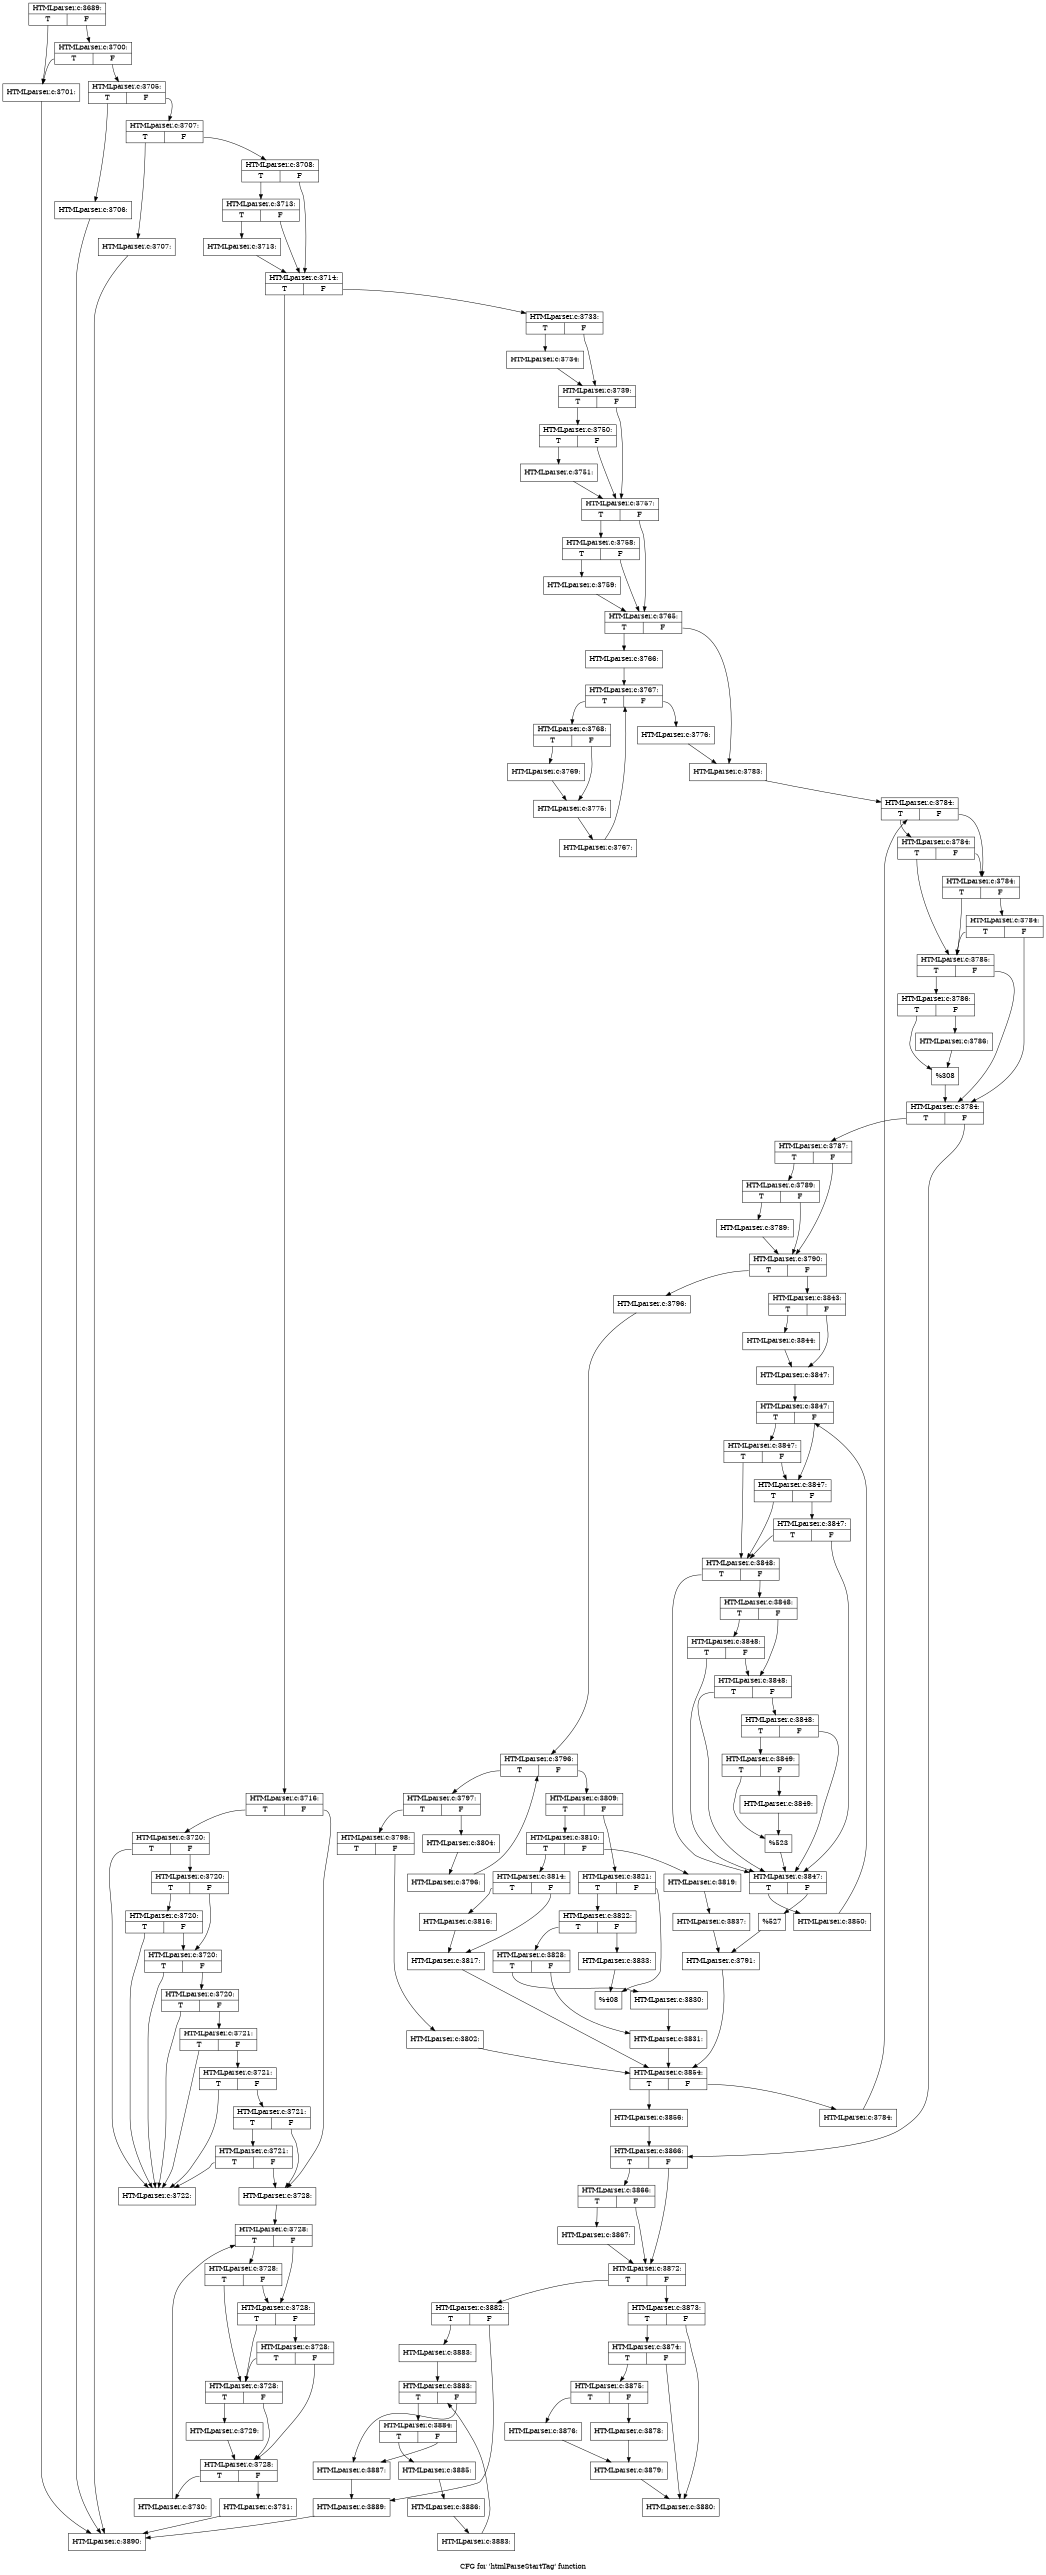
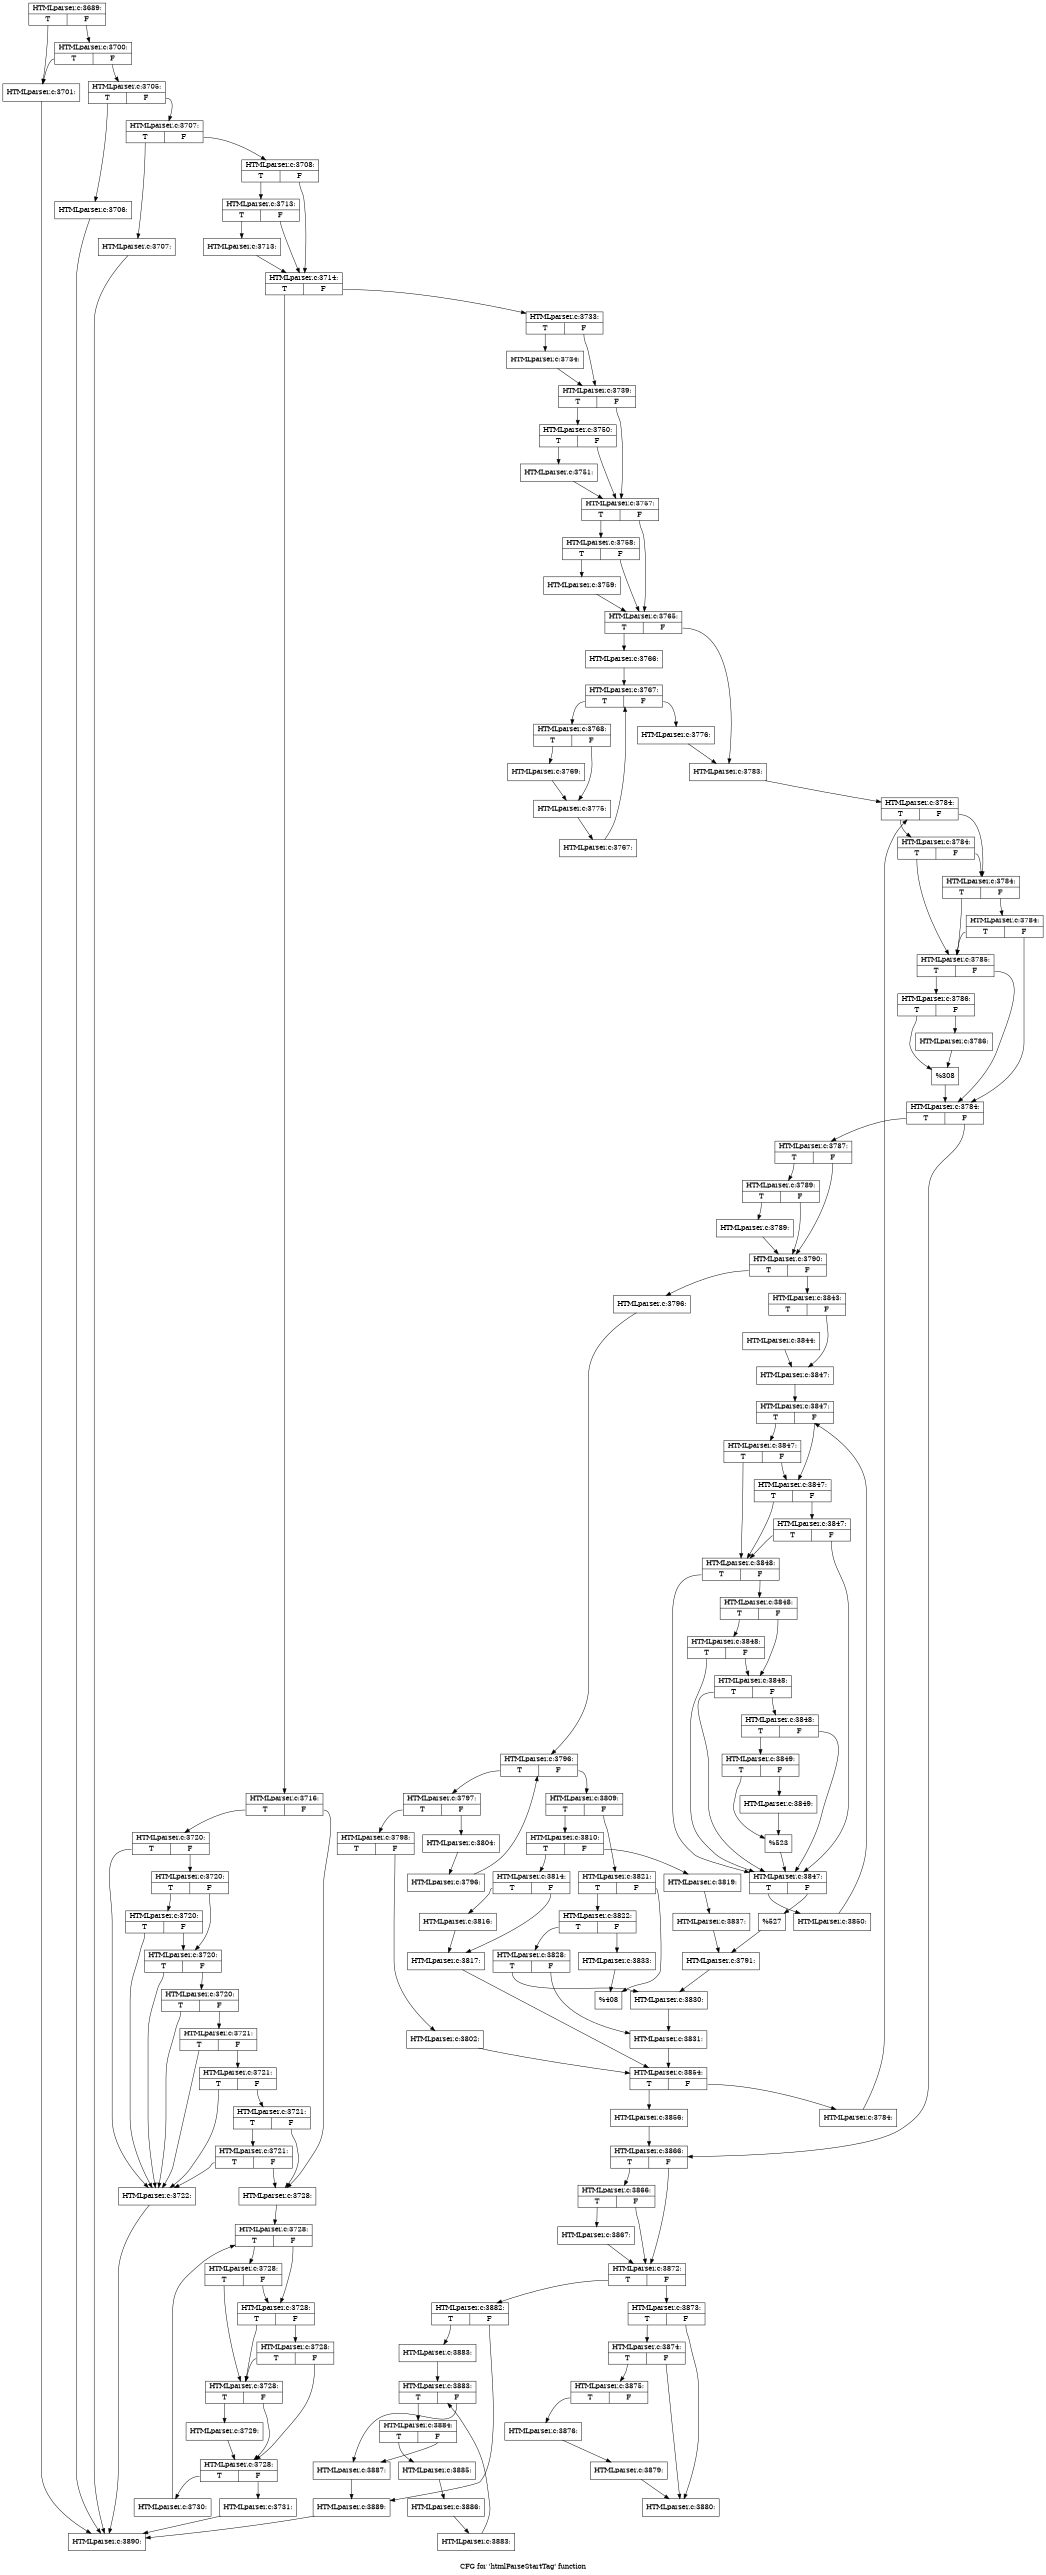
(787, 1322) -> none
(722, 2022) -> (696, 1979)
none -> (118, 2363)
(629, 2431) -> none
